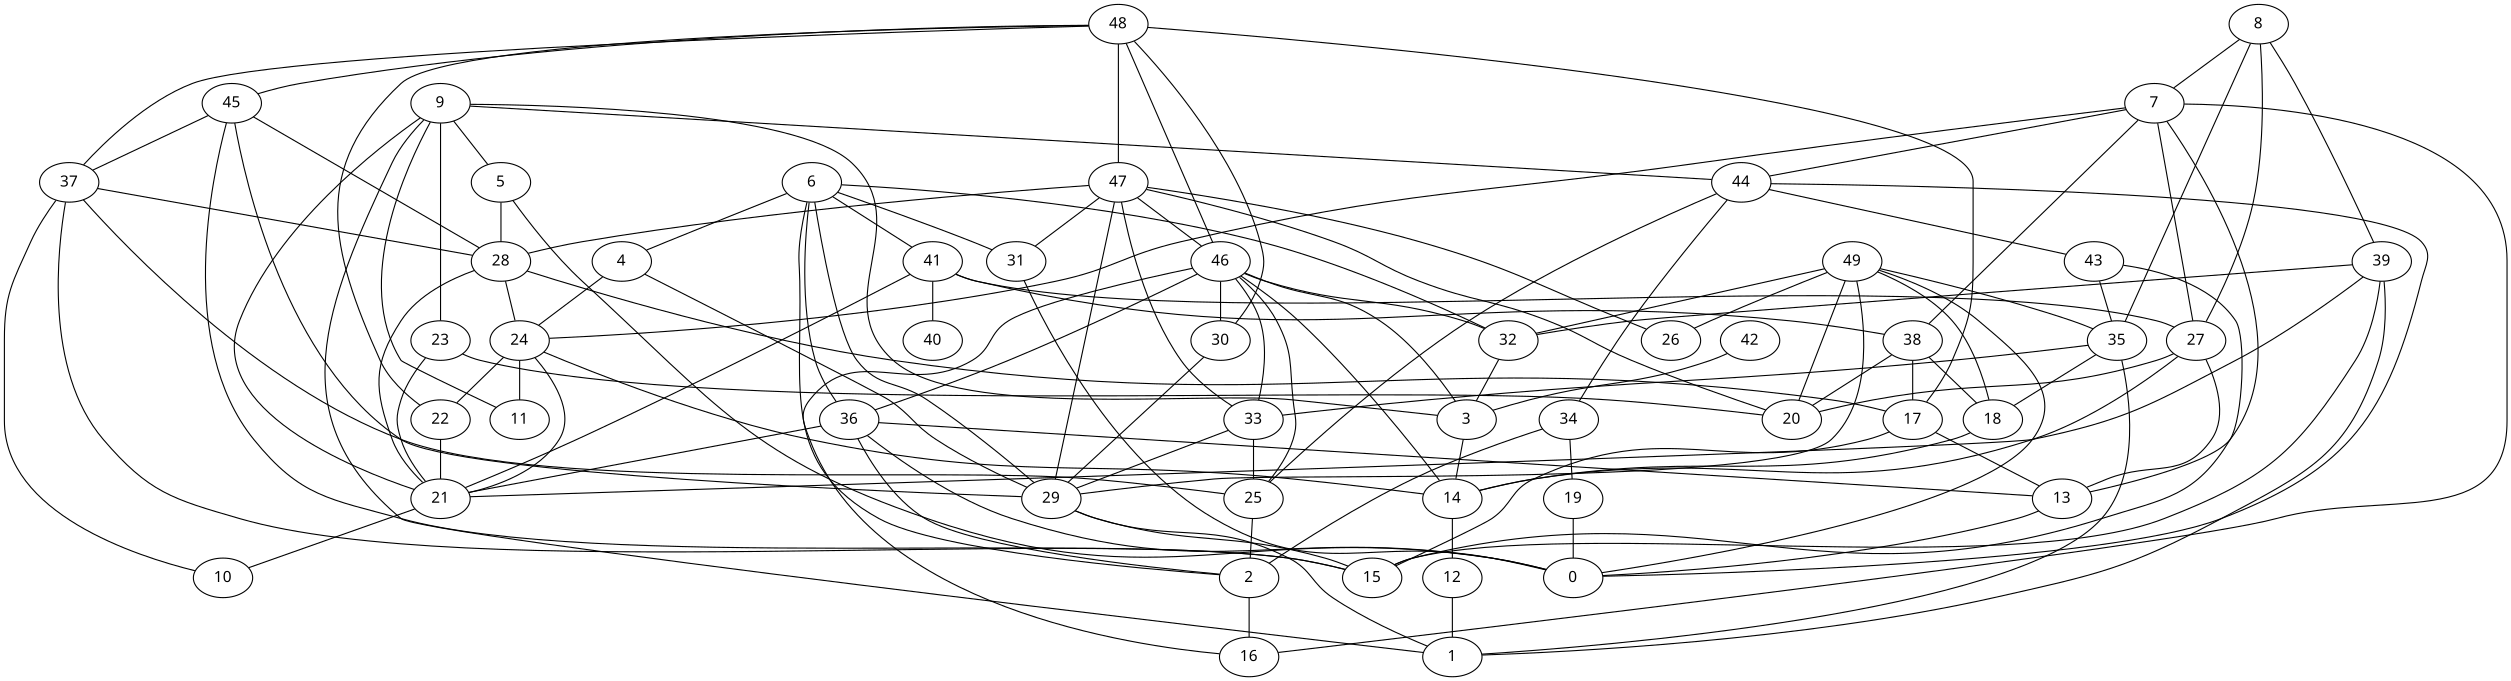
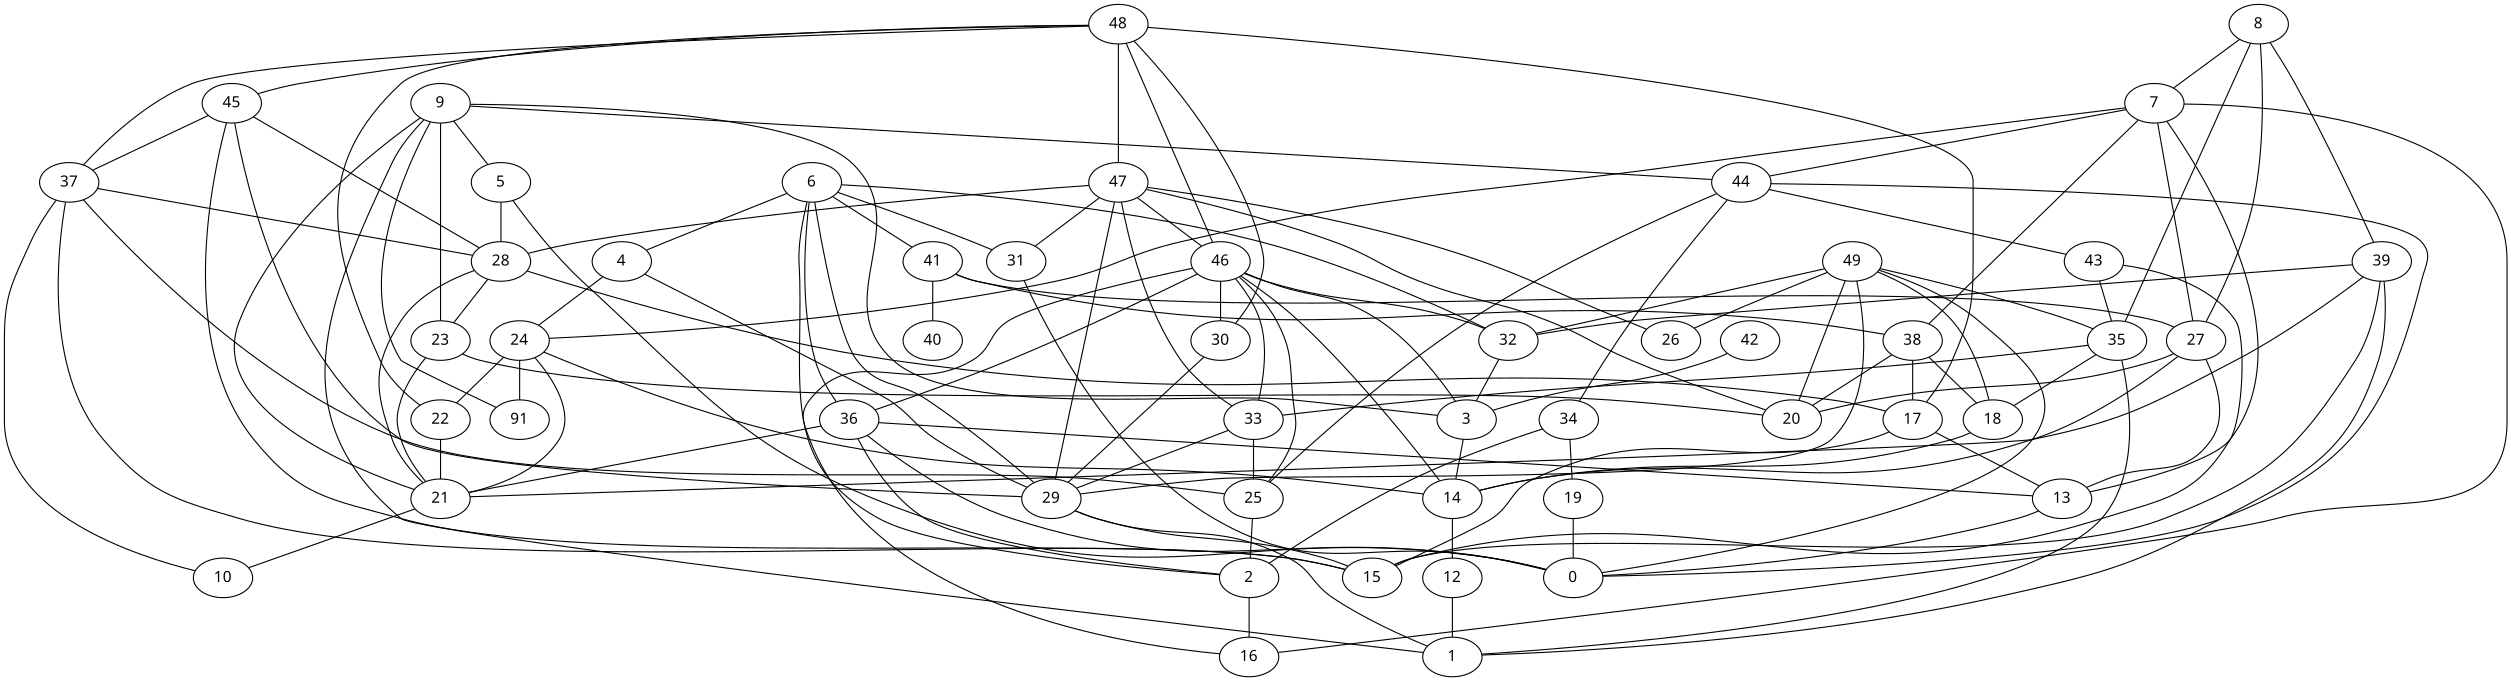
(510, 301) -> (471, 301)
(701, 380) -> none
(520, 420) -> (520, 420)
